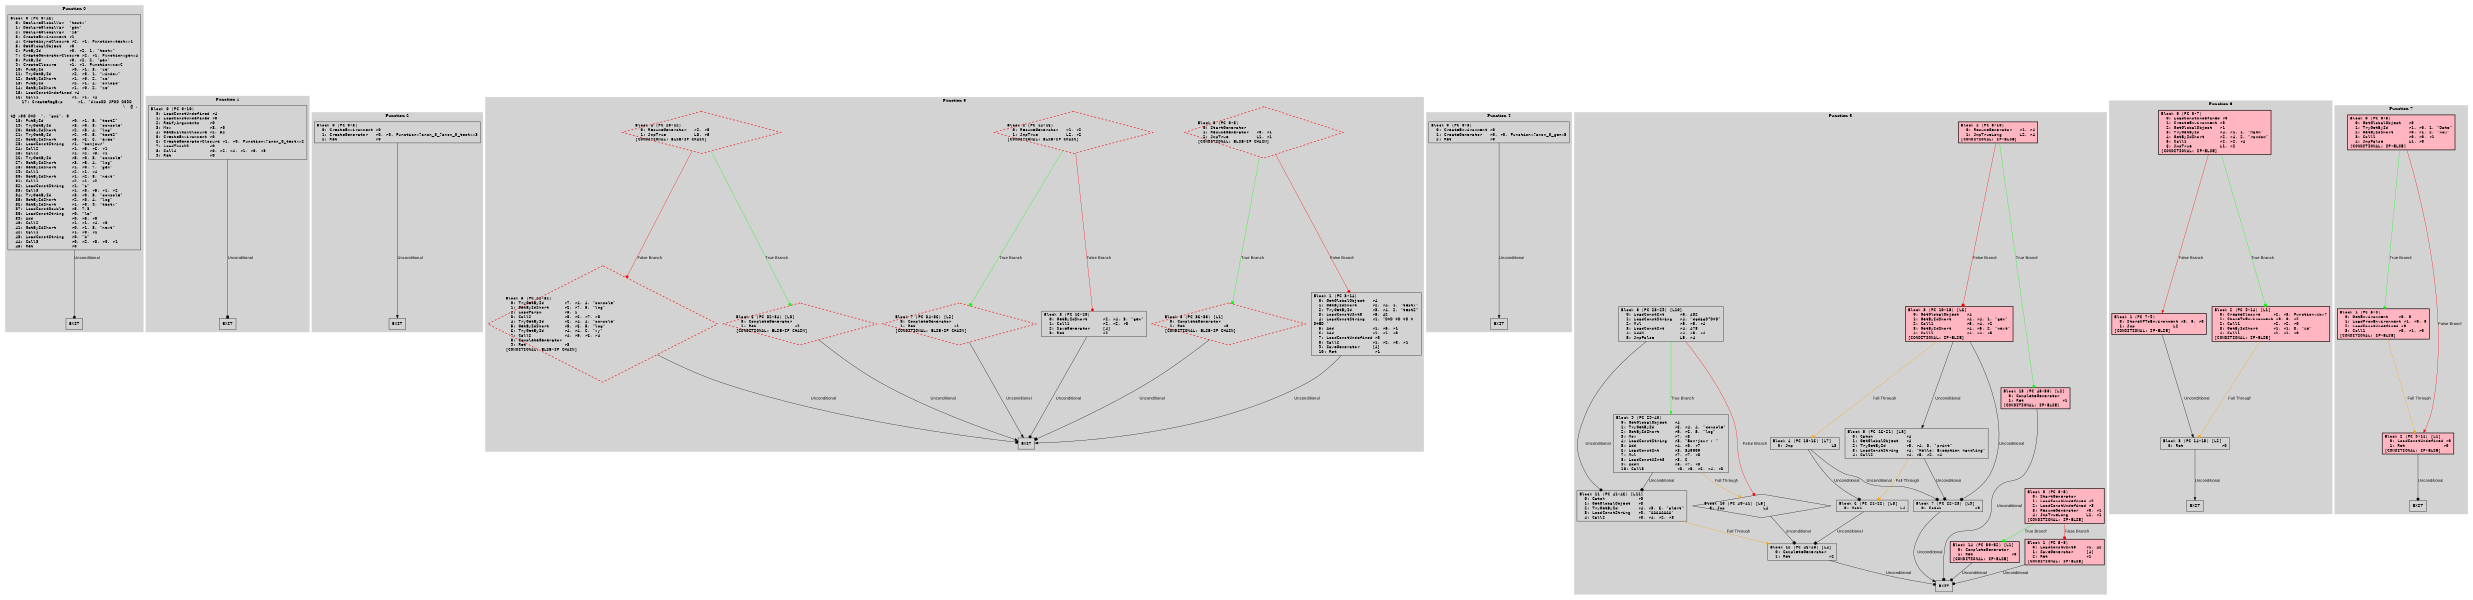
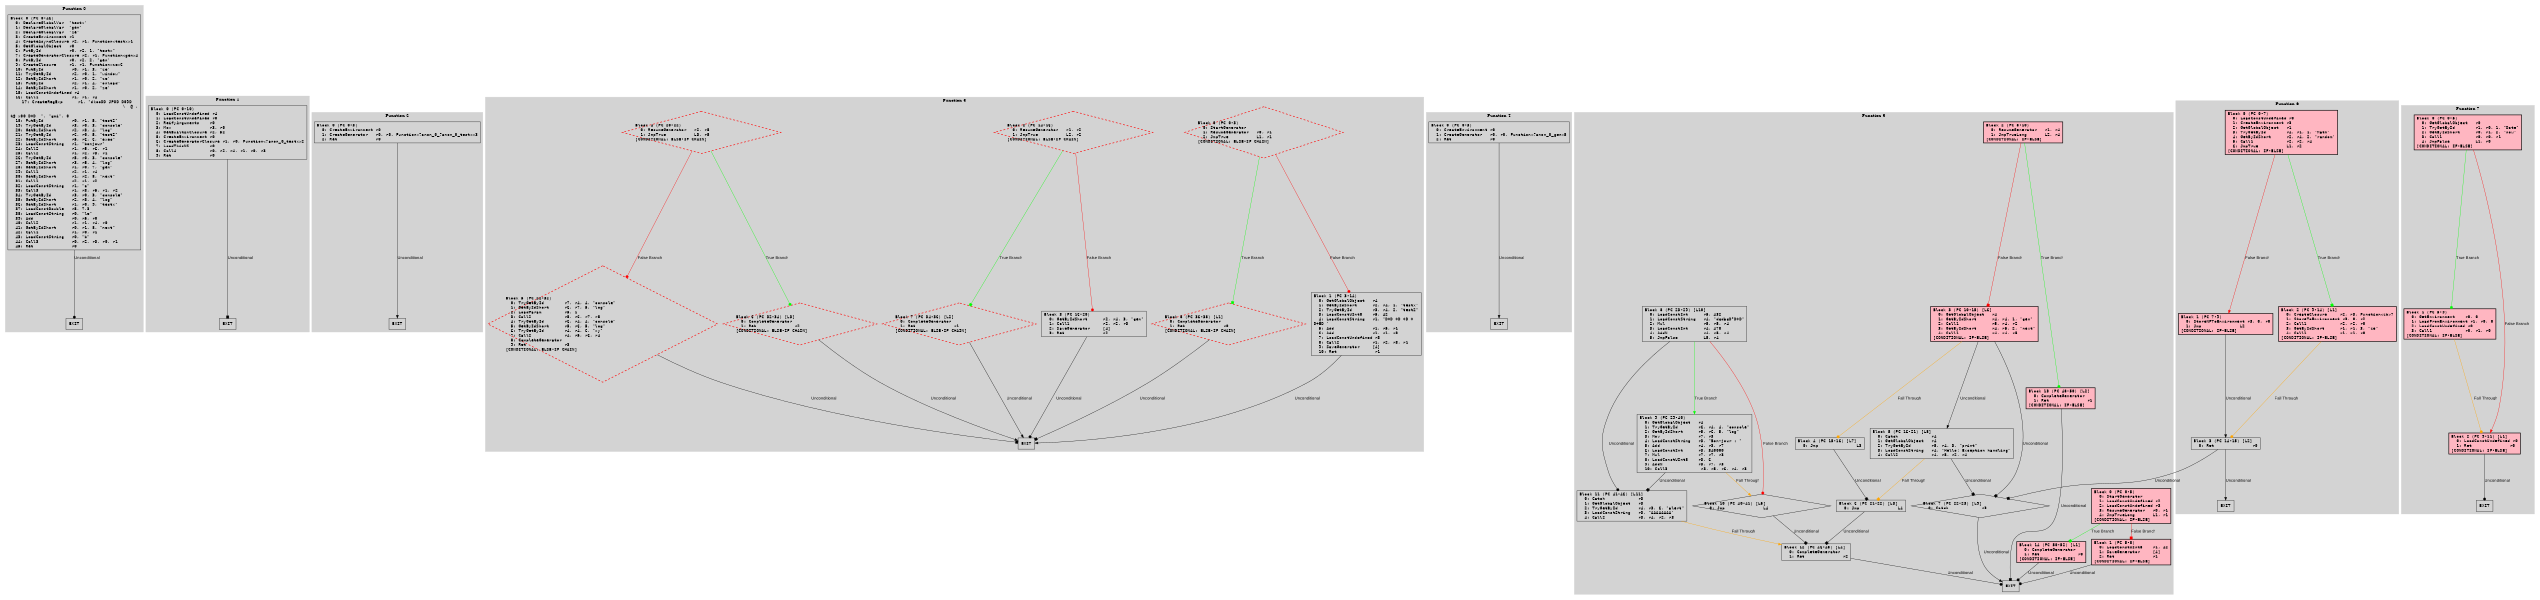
(1869, 484) -> (2117, 483)
(1872, 506) -> (1871, 506)
(1948, 506) -> (1980, 506)
